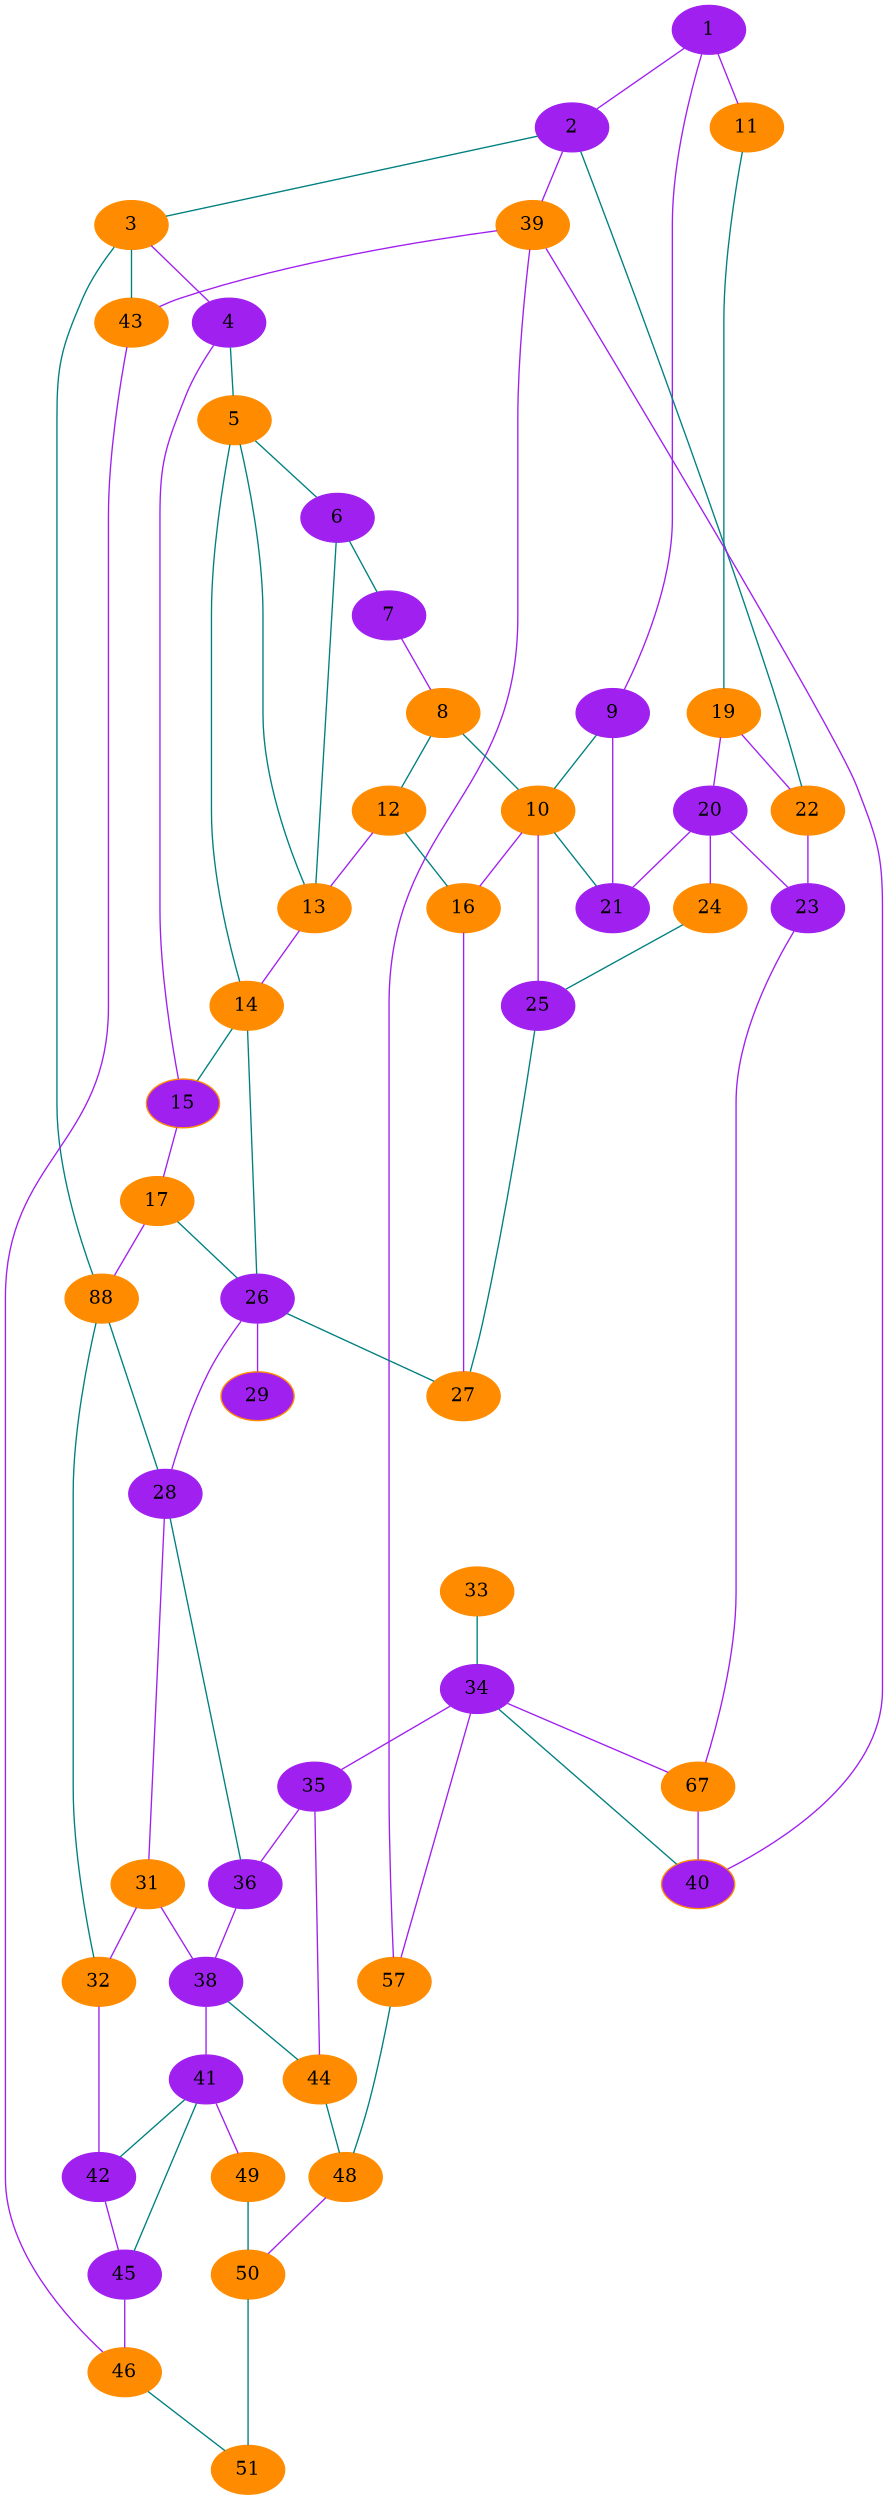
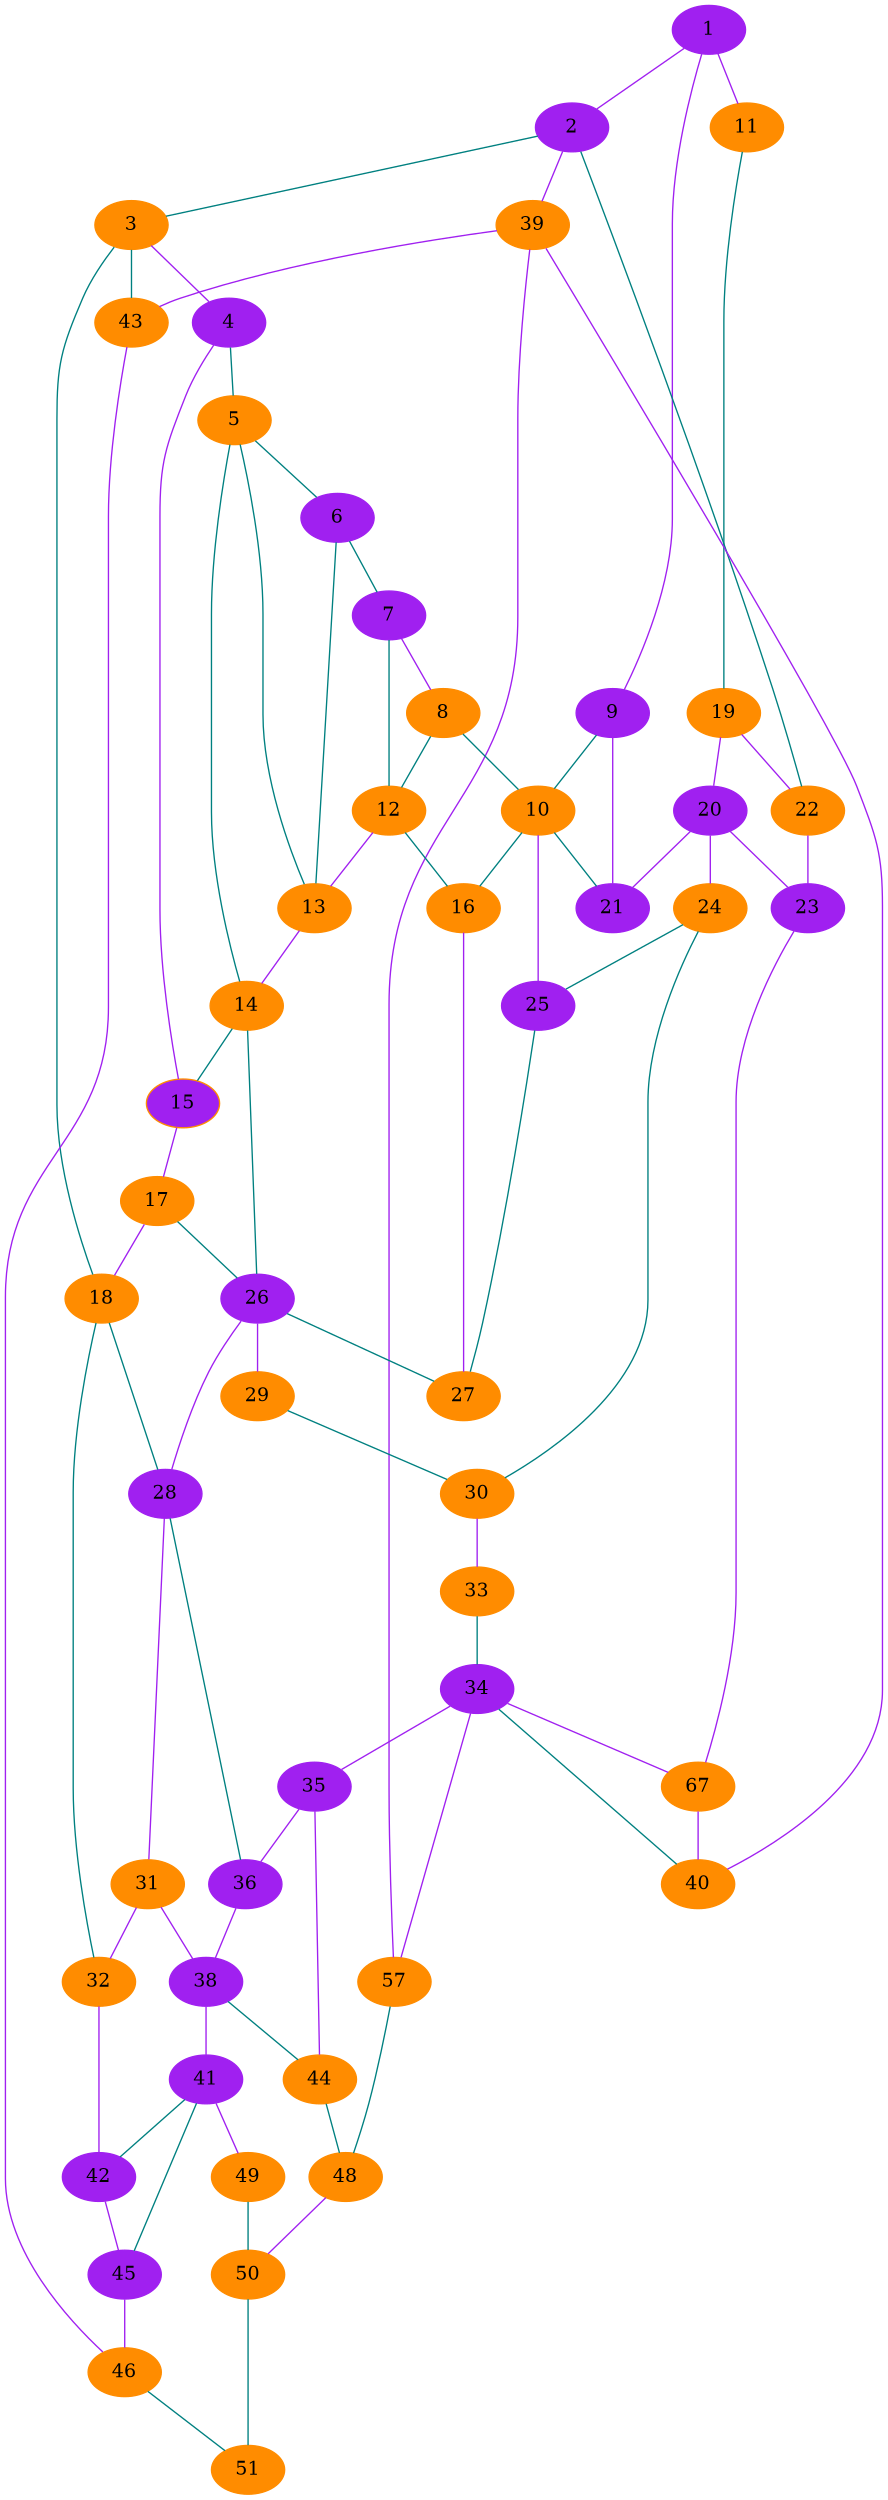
none -> (389, 713)
(501, 859) -> (501, 859)
(102, 1299) -> (102, 1299)
(258, 1396) -> (258, 1396)
none -> (477, 1494)
(698, 1884) -> (698, 1884)
